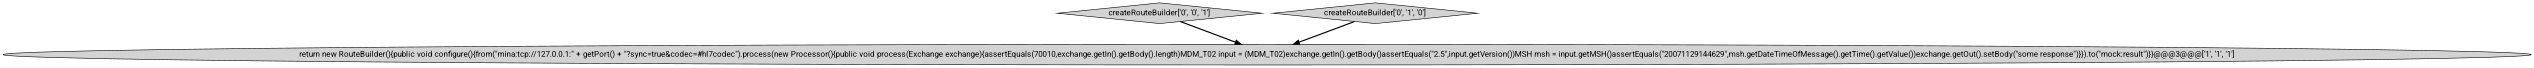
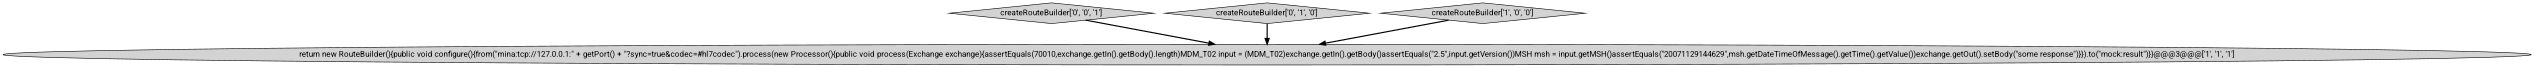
none -> (1483, 13)
